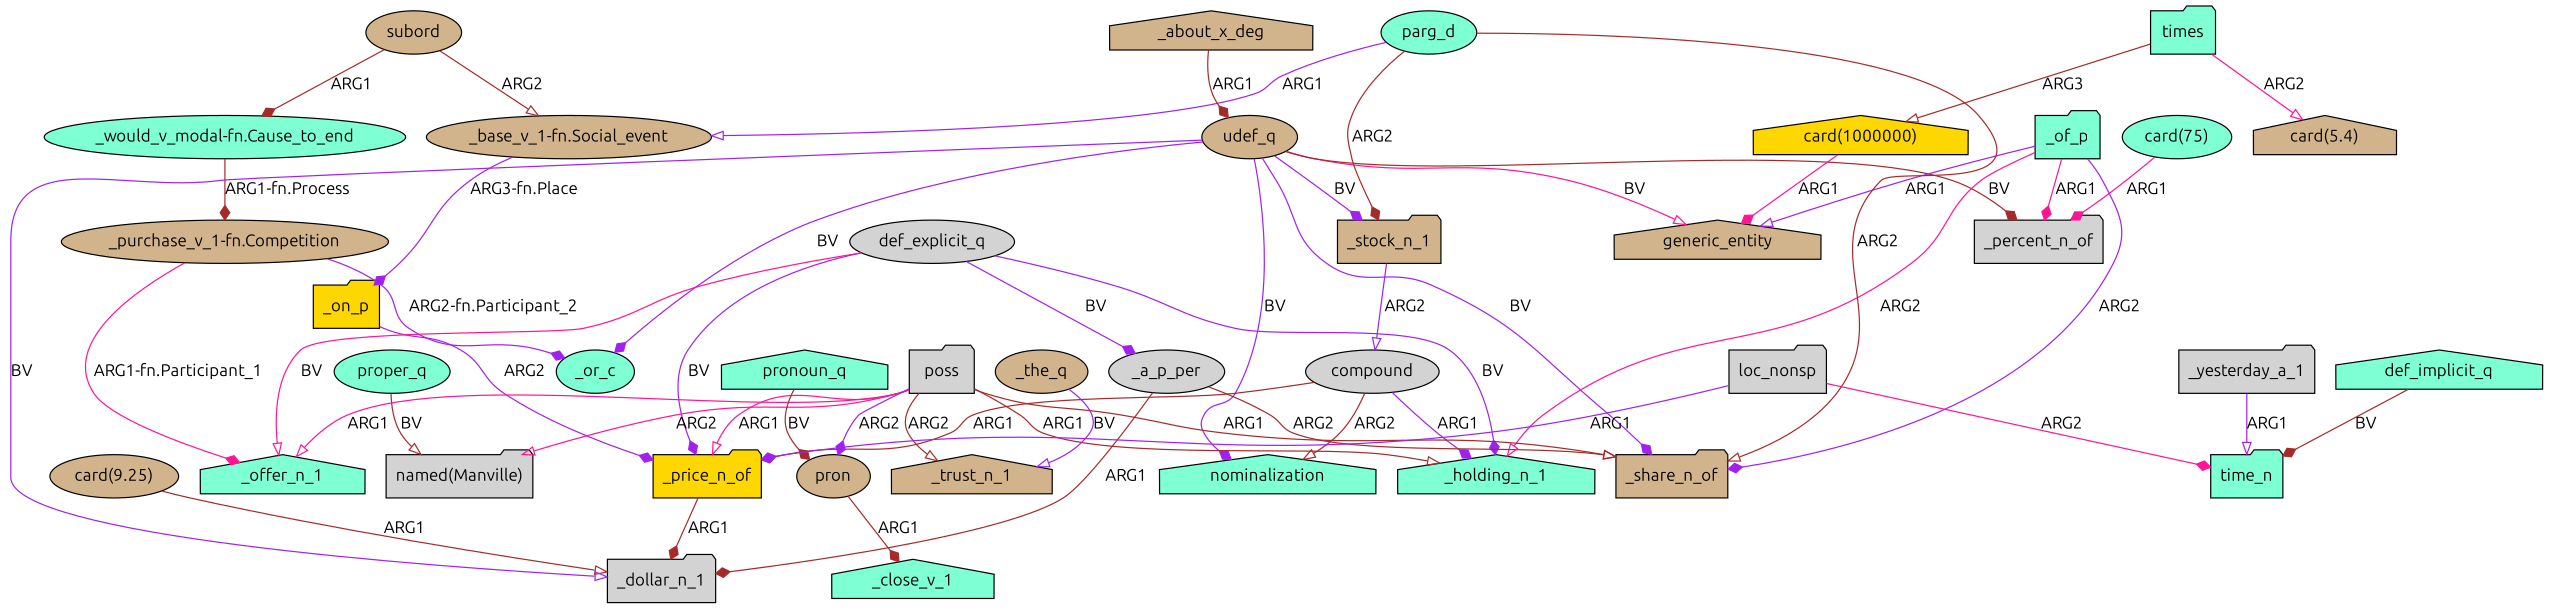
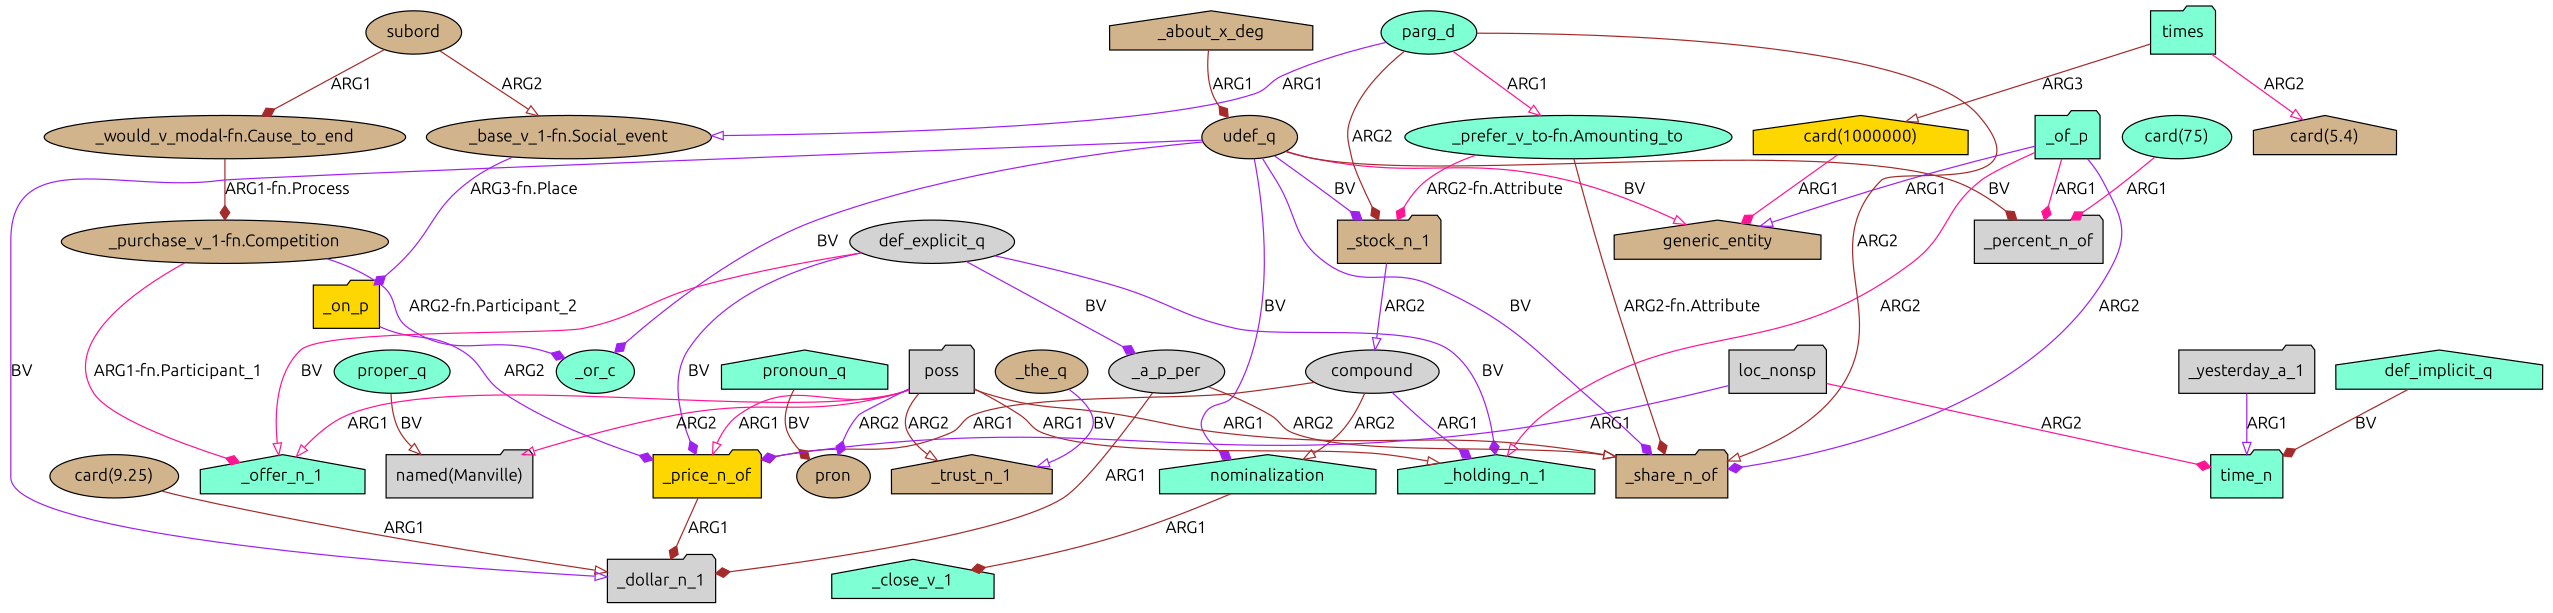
(225, 137) -> (225, 137)
none -> (1568, 137)
(869, 523) -> (1110, 538)
